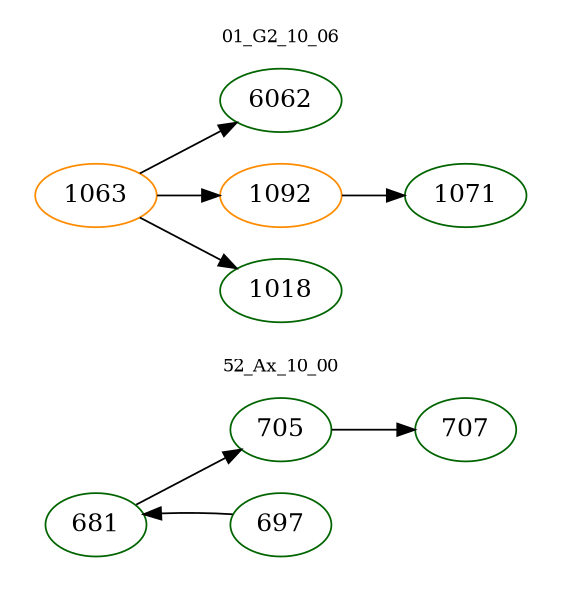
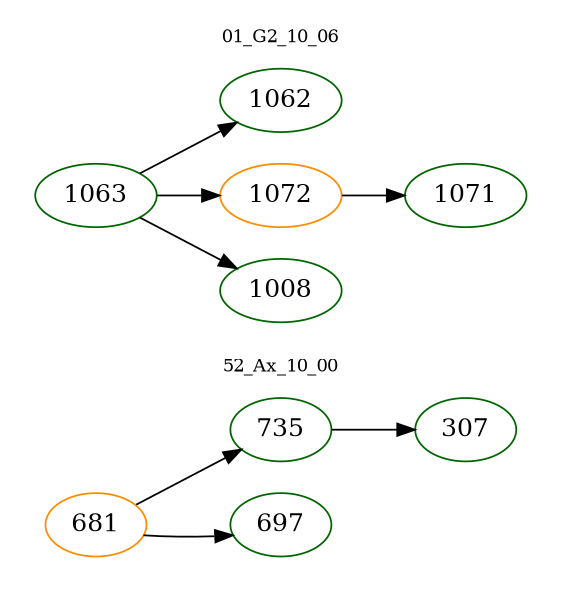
(281, 100) -> (281, 100)
(96, 195) -> (96, 195)
(281, 195) -> (281, 195)
(281, 291) -> (281, 291)
(281, 430) -> (281, 430)
(466, 430) -> (466, 430)
(197, 513) -> (179, 537)
(96, 525) -> (96, 525)
